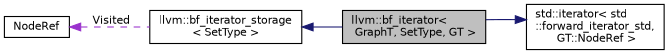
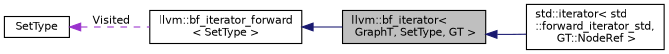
(500, 20) -> (512, 34)
(37, 27) -> (37, 27)
(226, 27) -> (226, 27)
